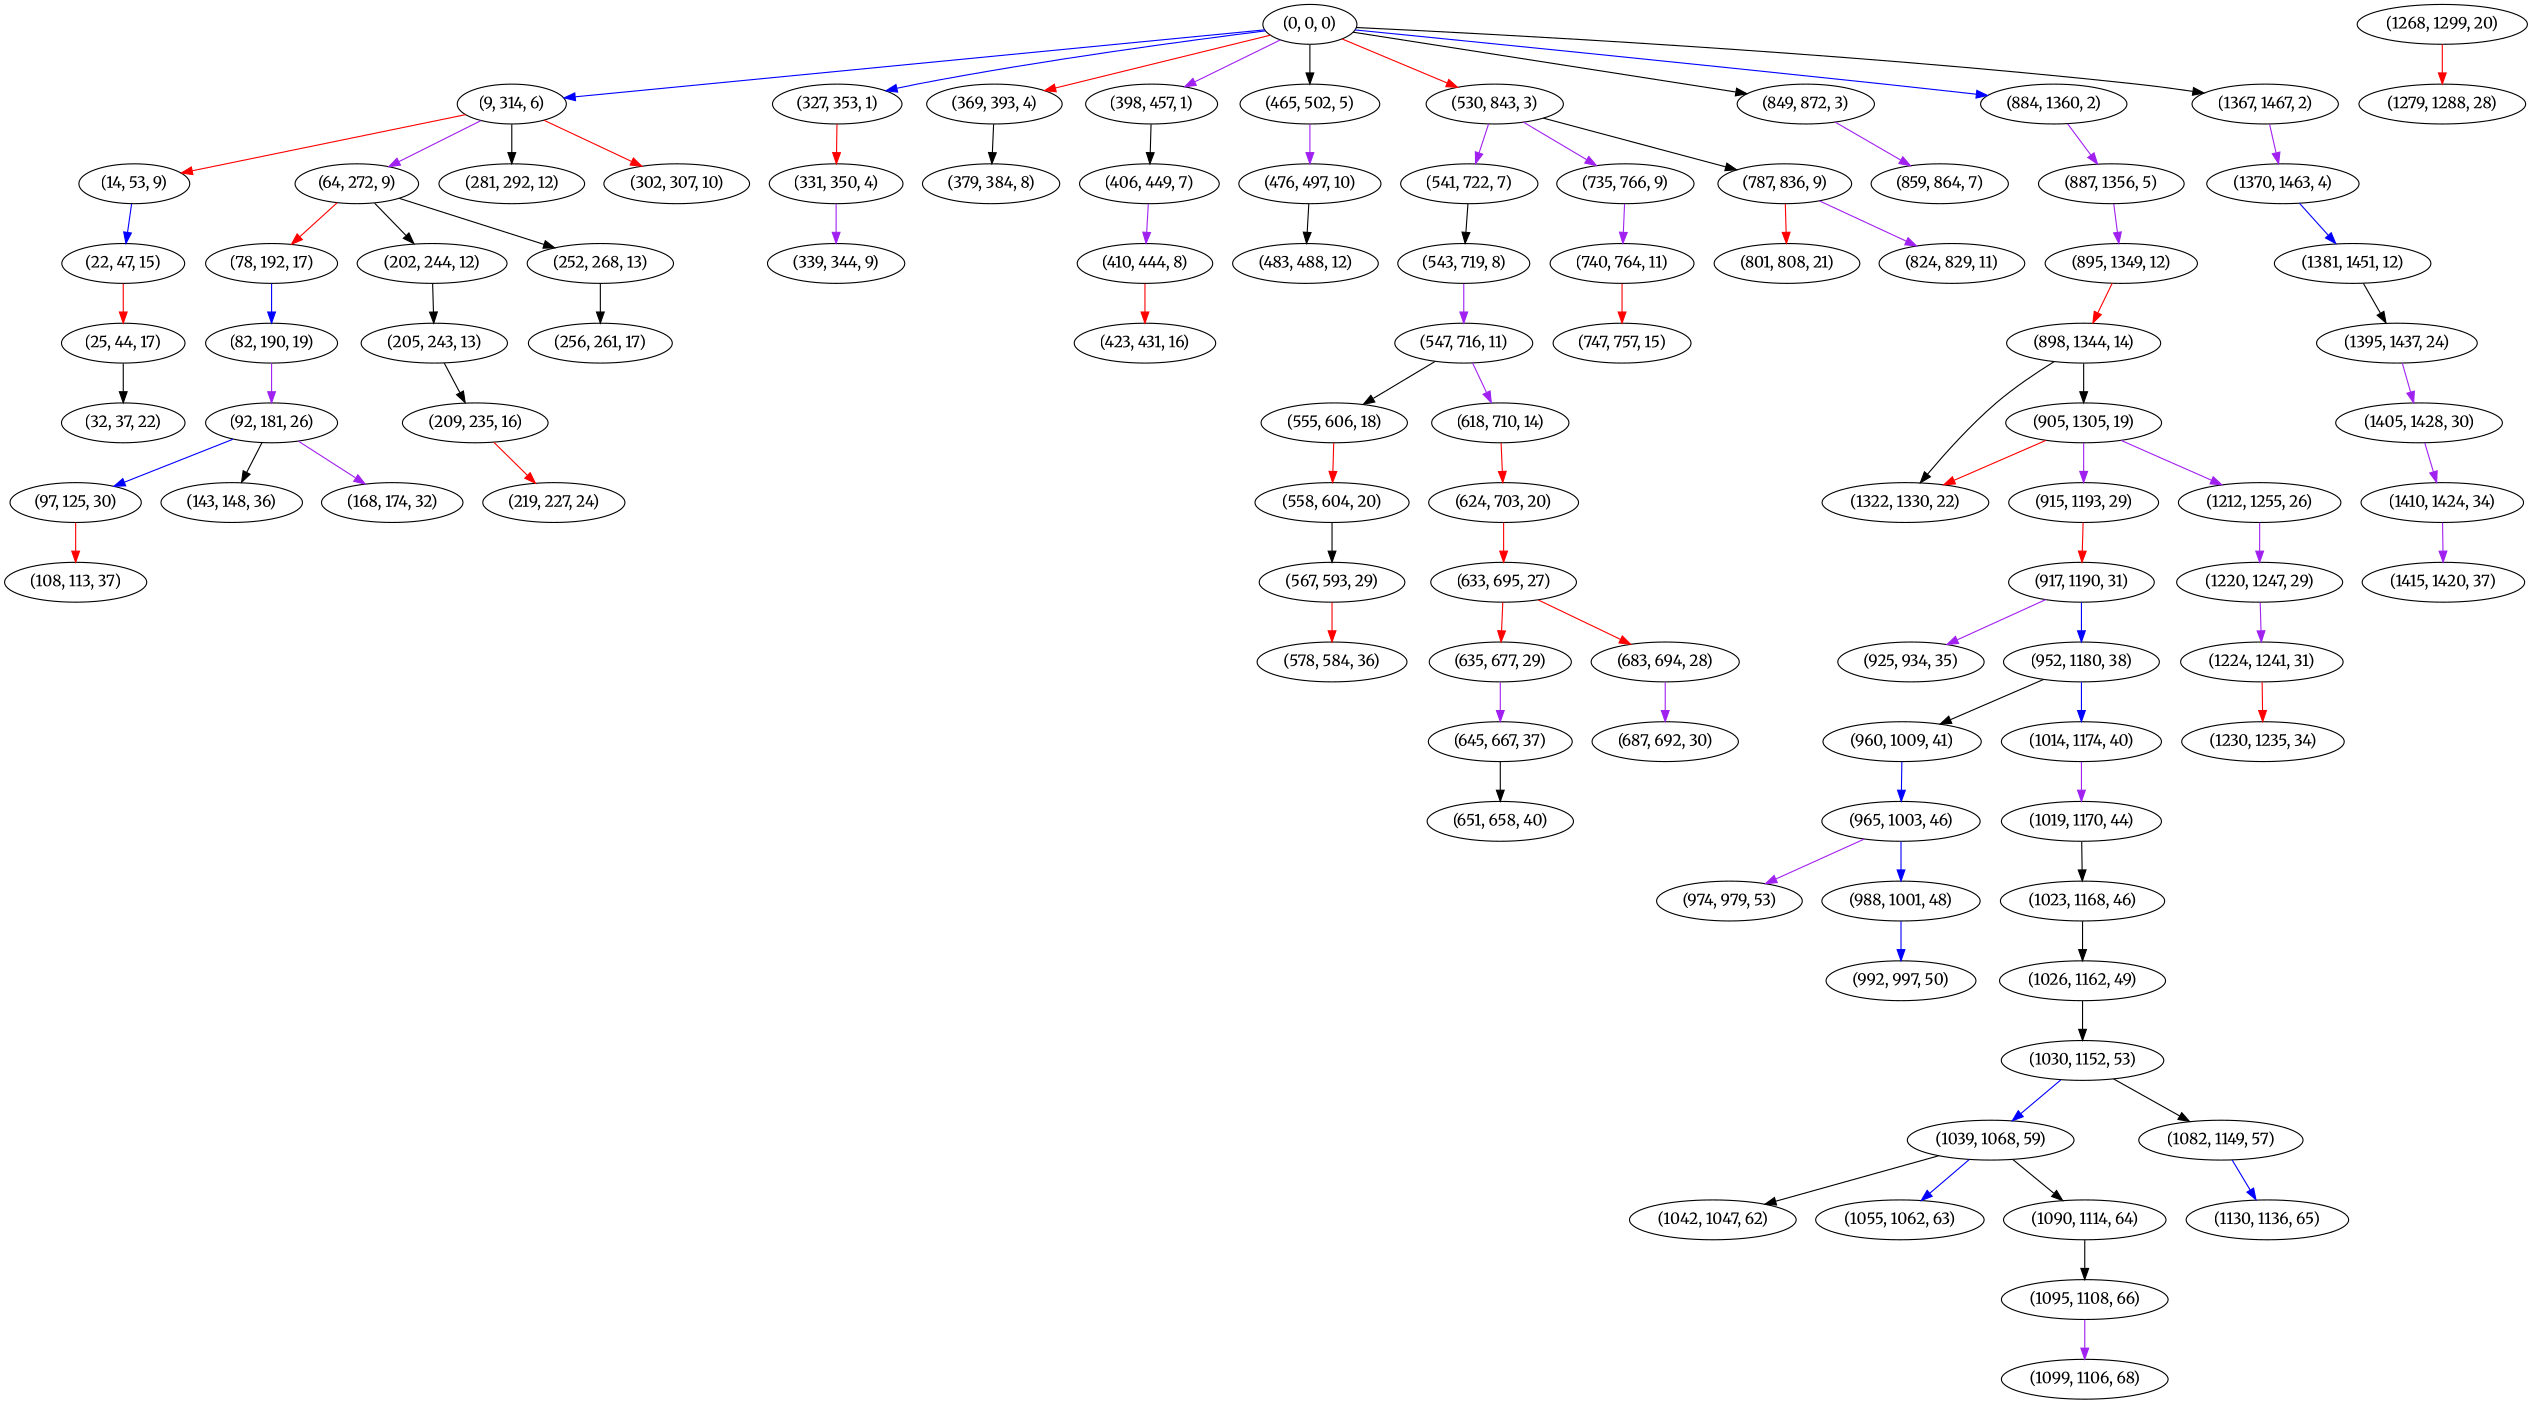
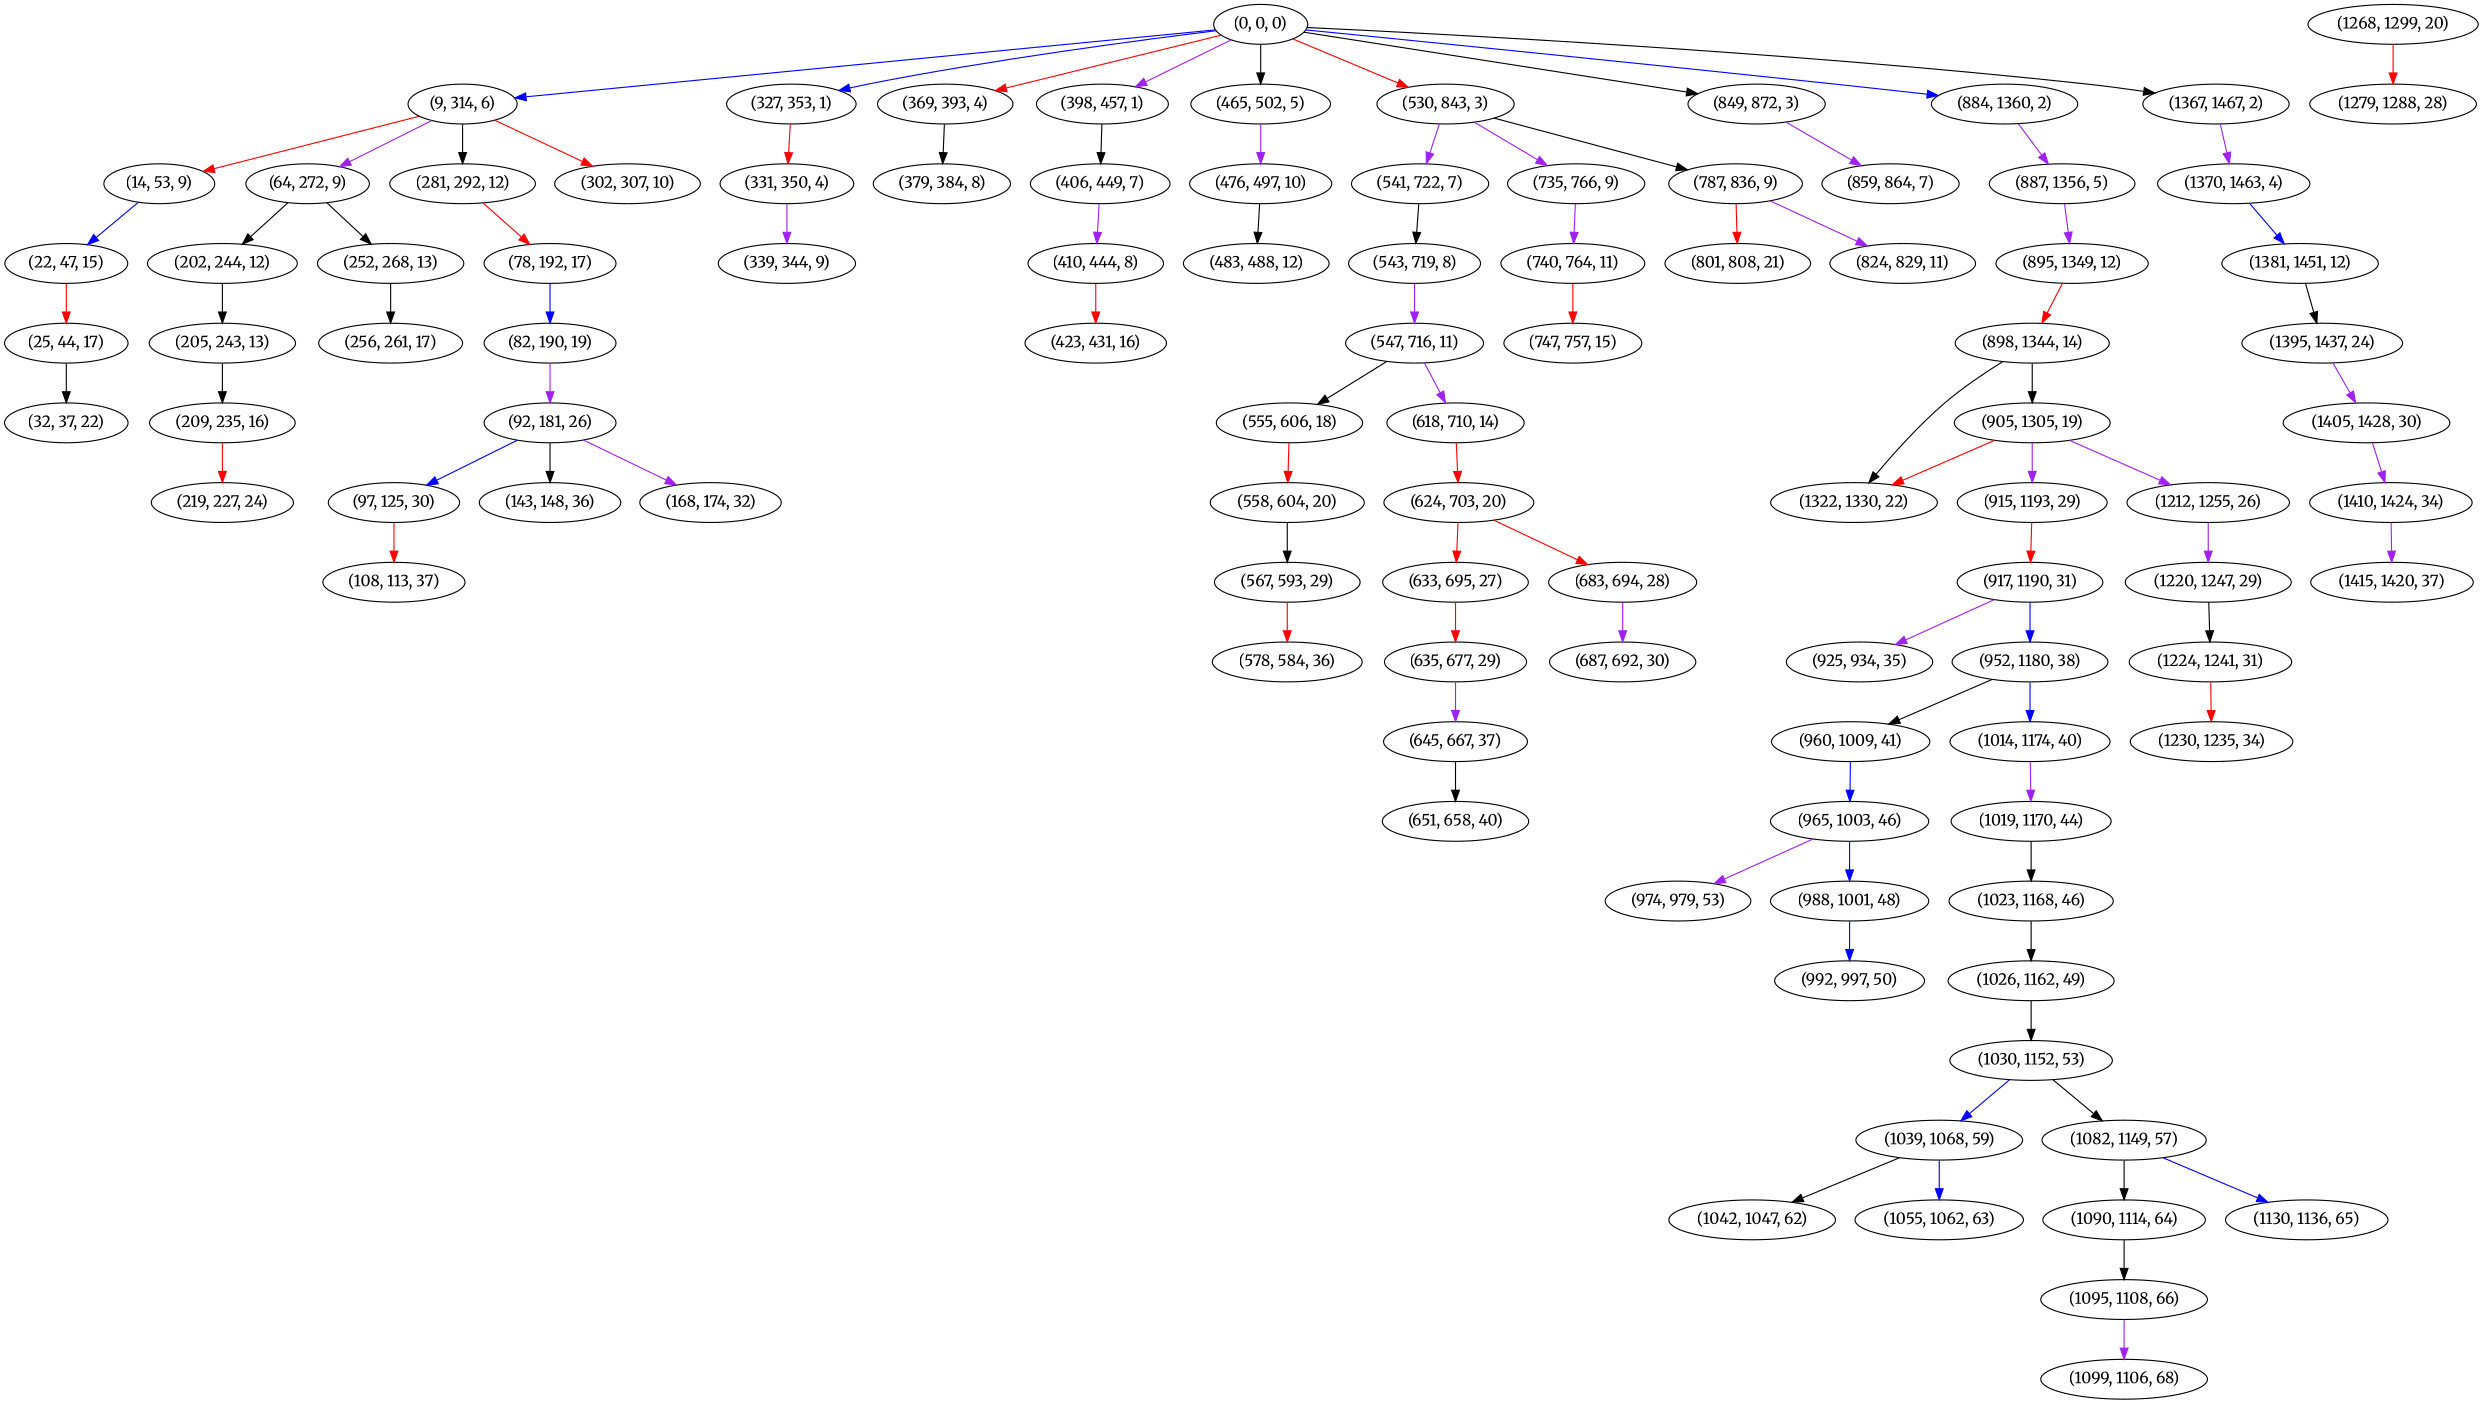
(319, 220) -> (502, 220)
(2261, 617) -> (2209, 617)
(1579, 620) -> (1536, 540)
(2033, 1176) -> (2124, 1175)
